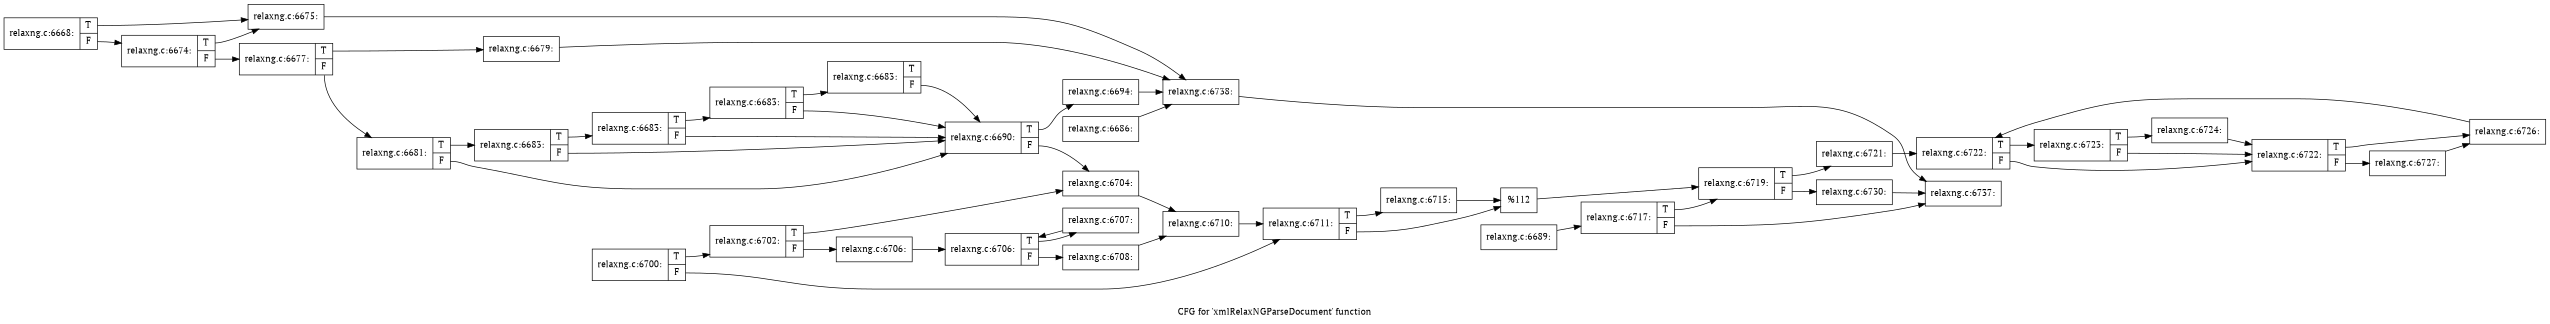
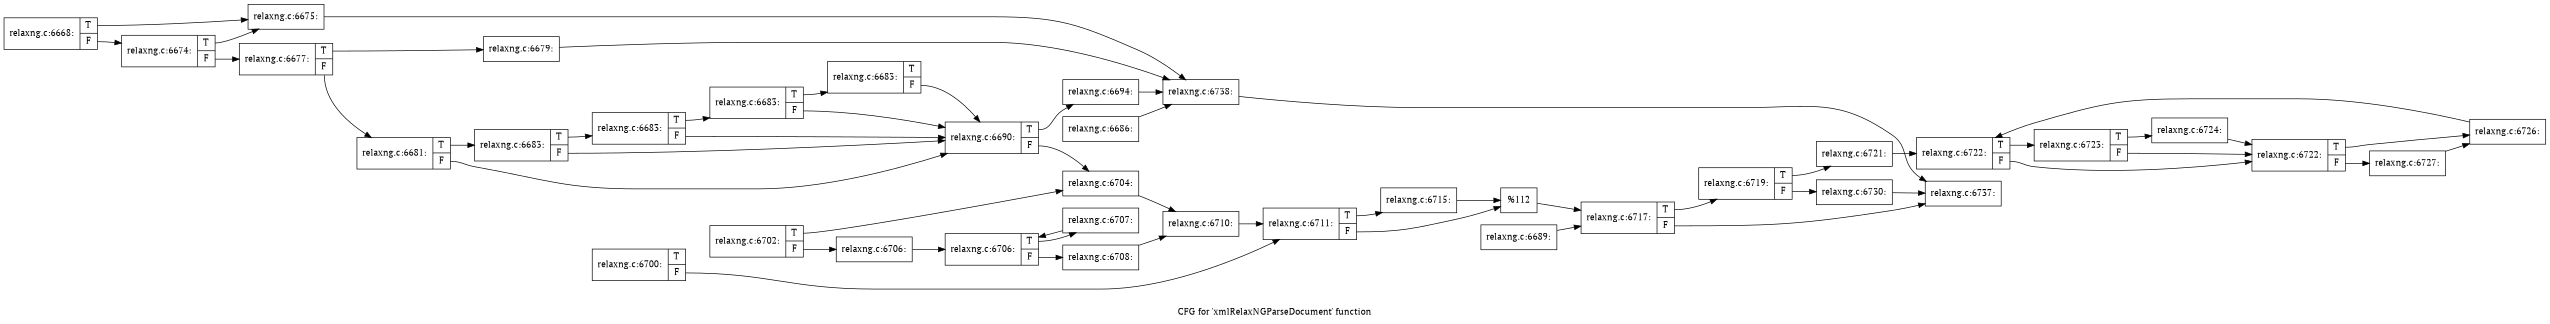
(1614, 193) -> (1556, 206)
(694, 256) -> none
